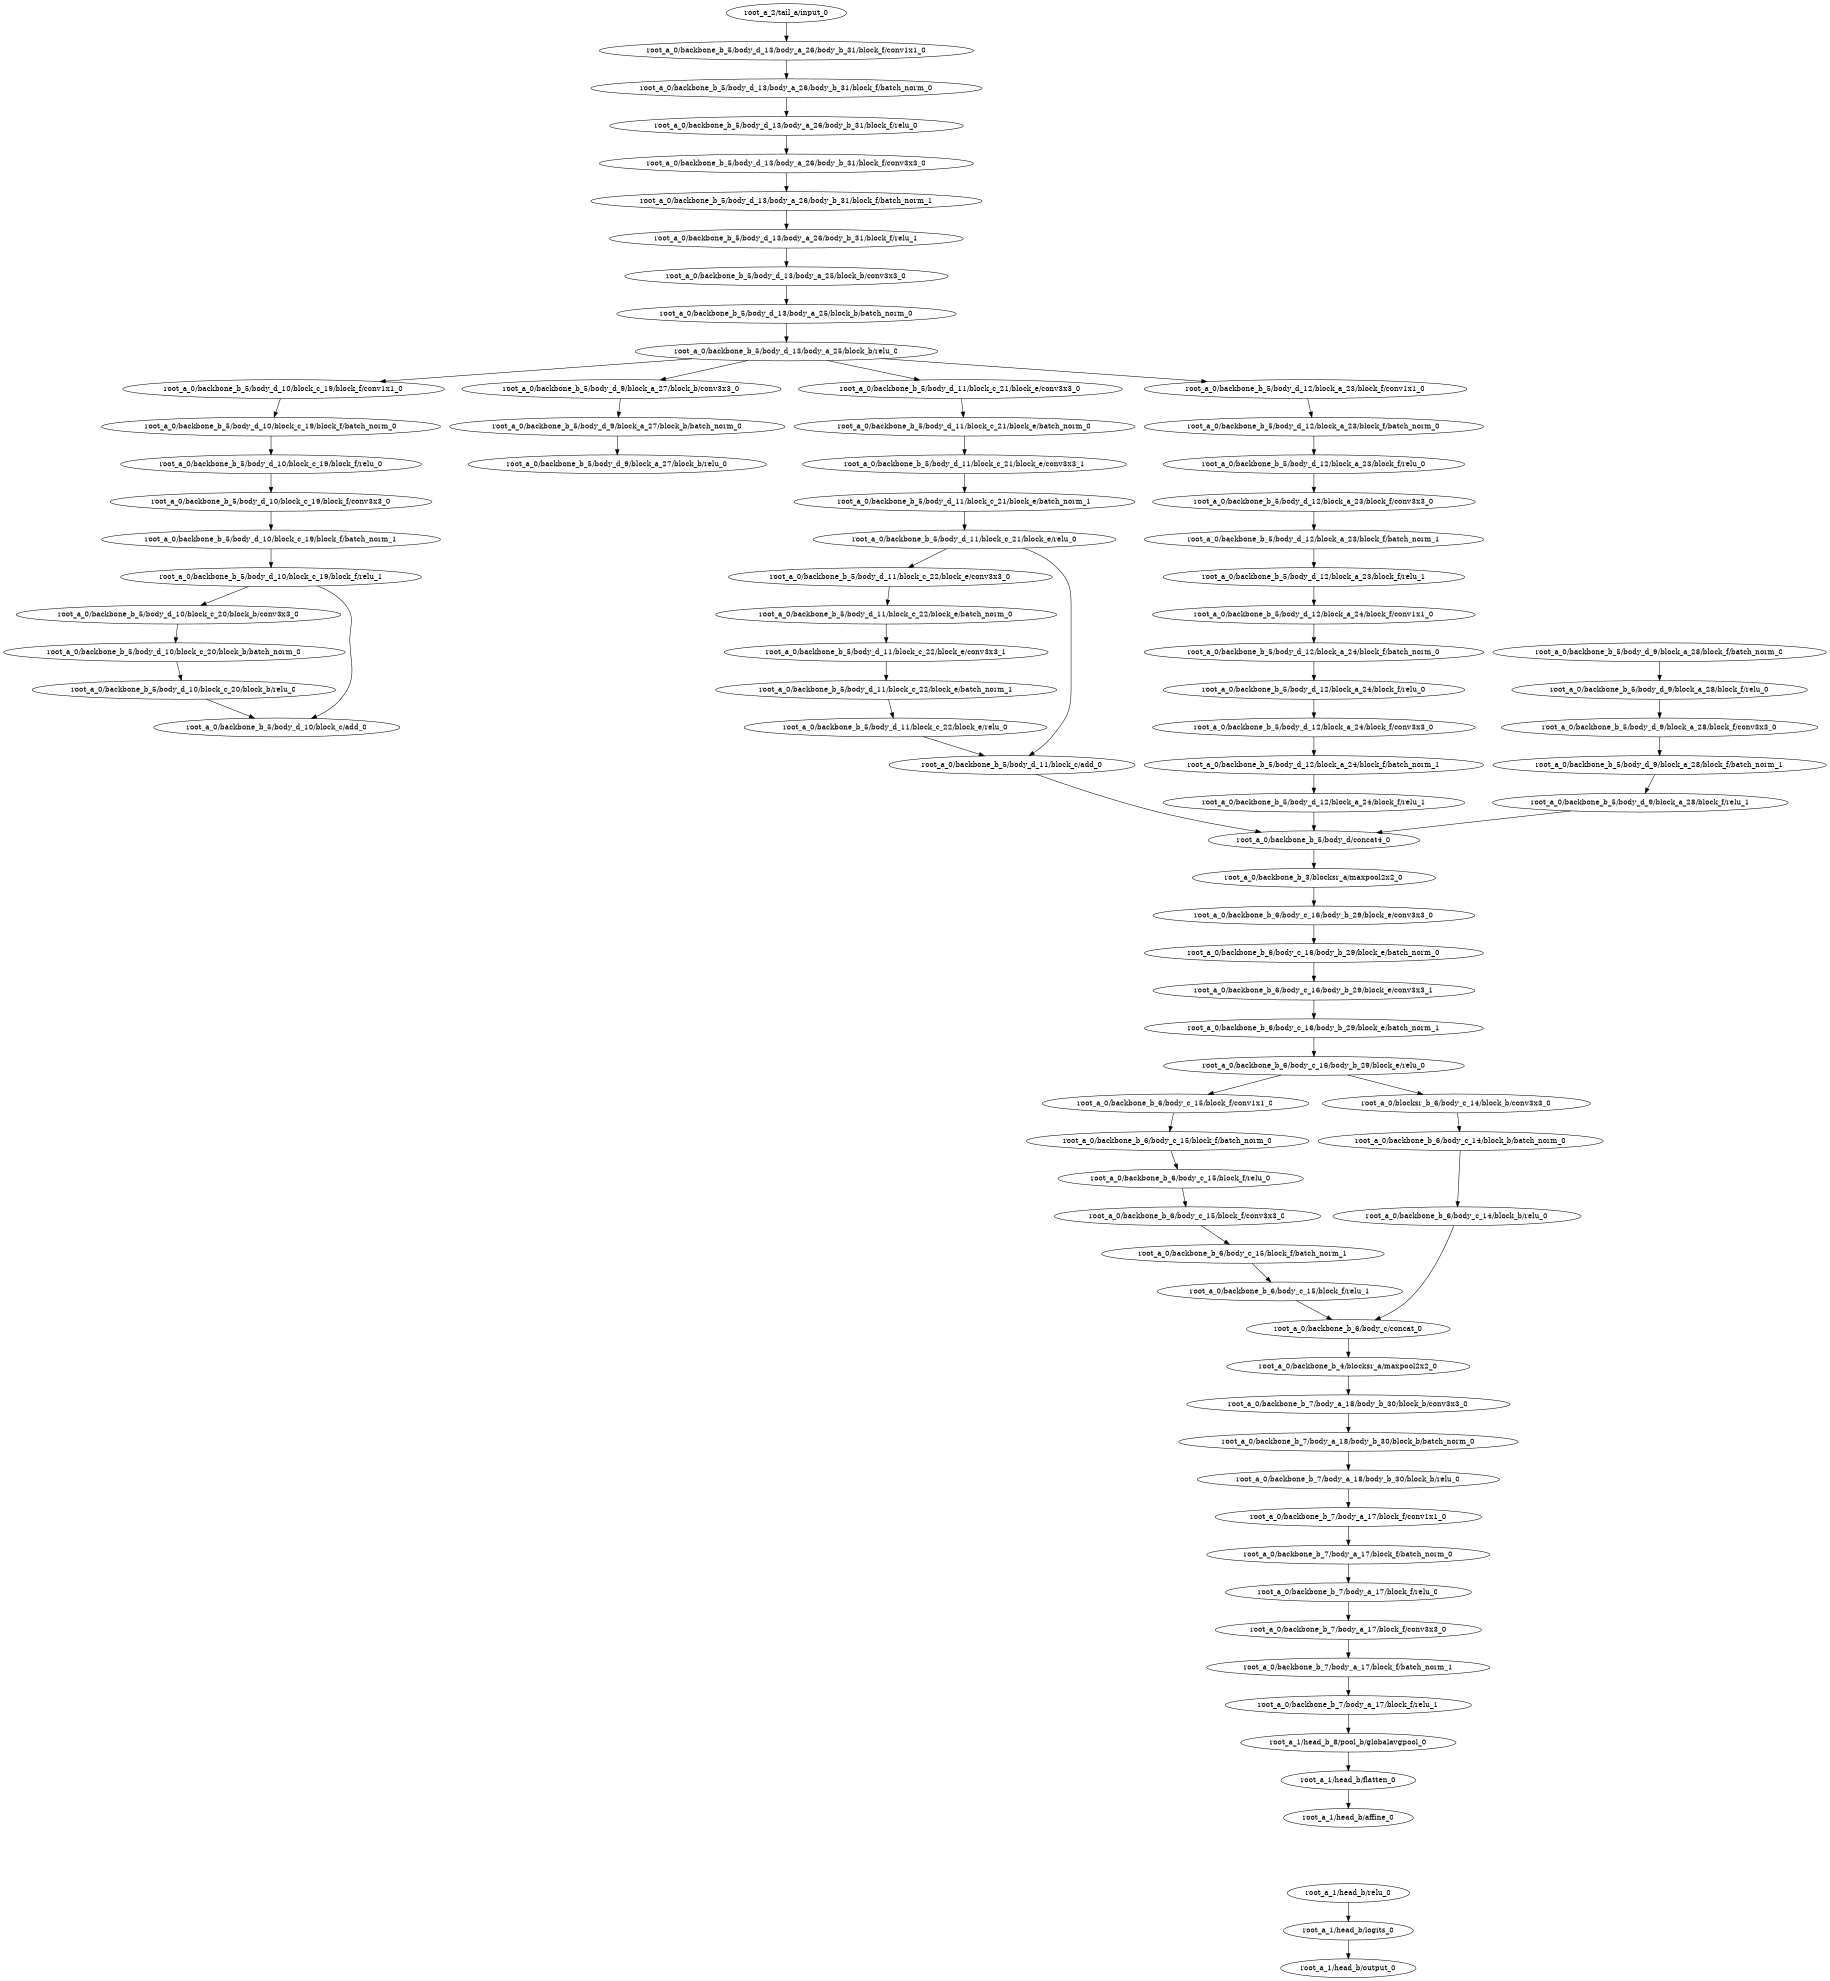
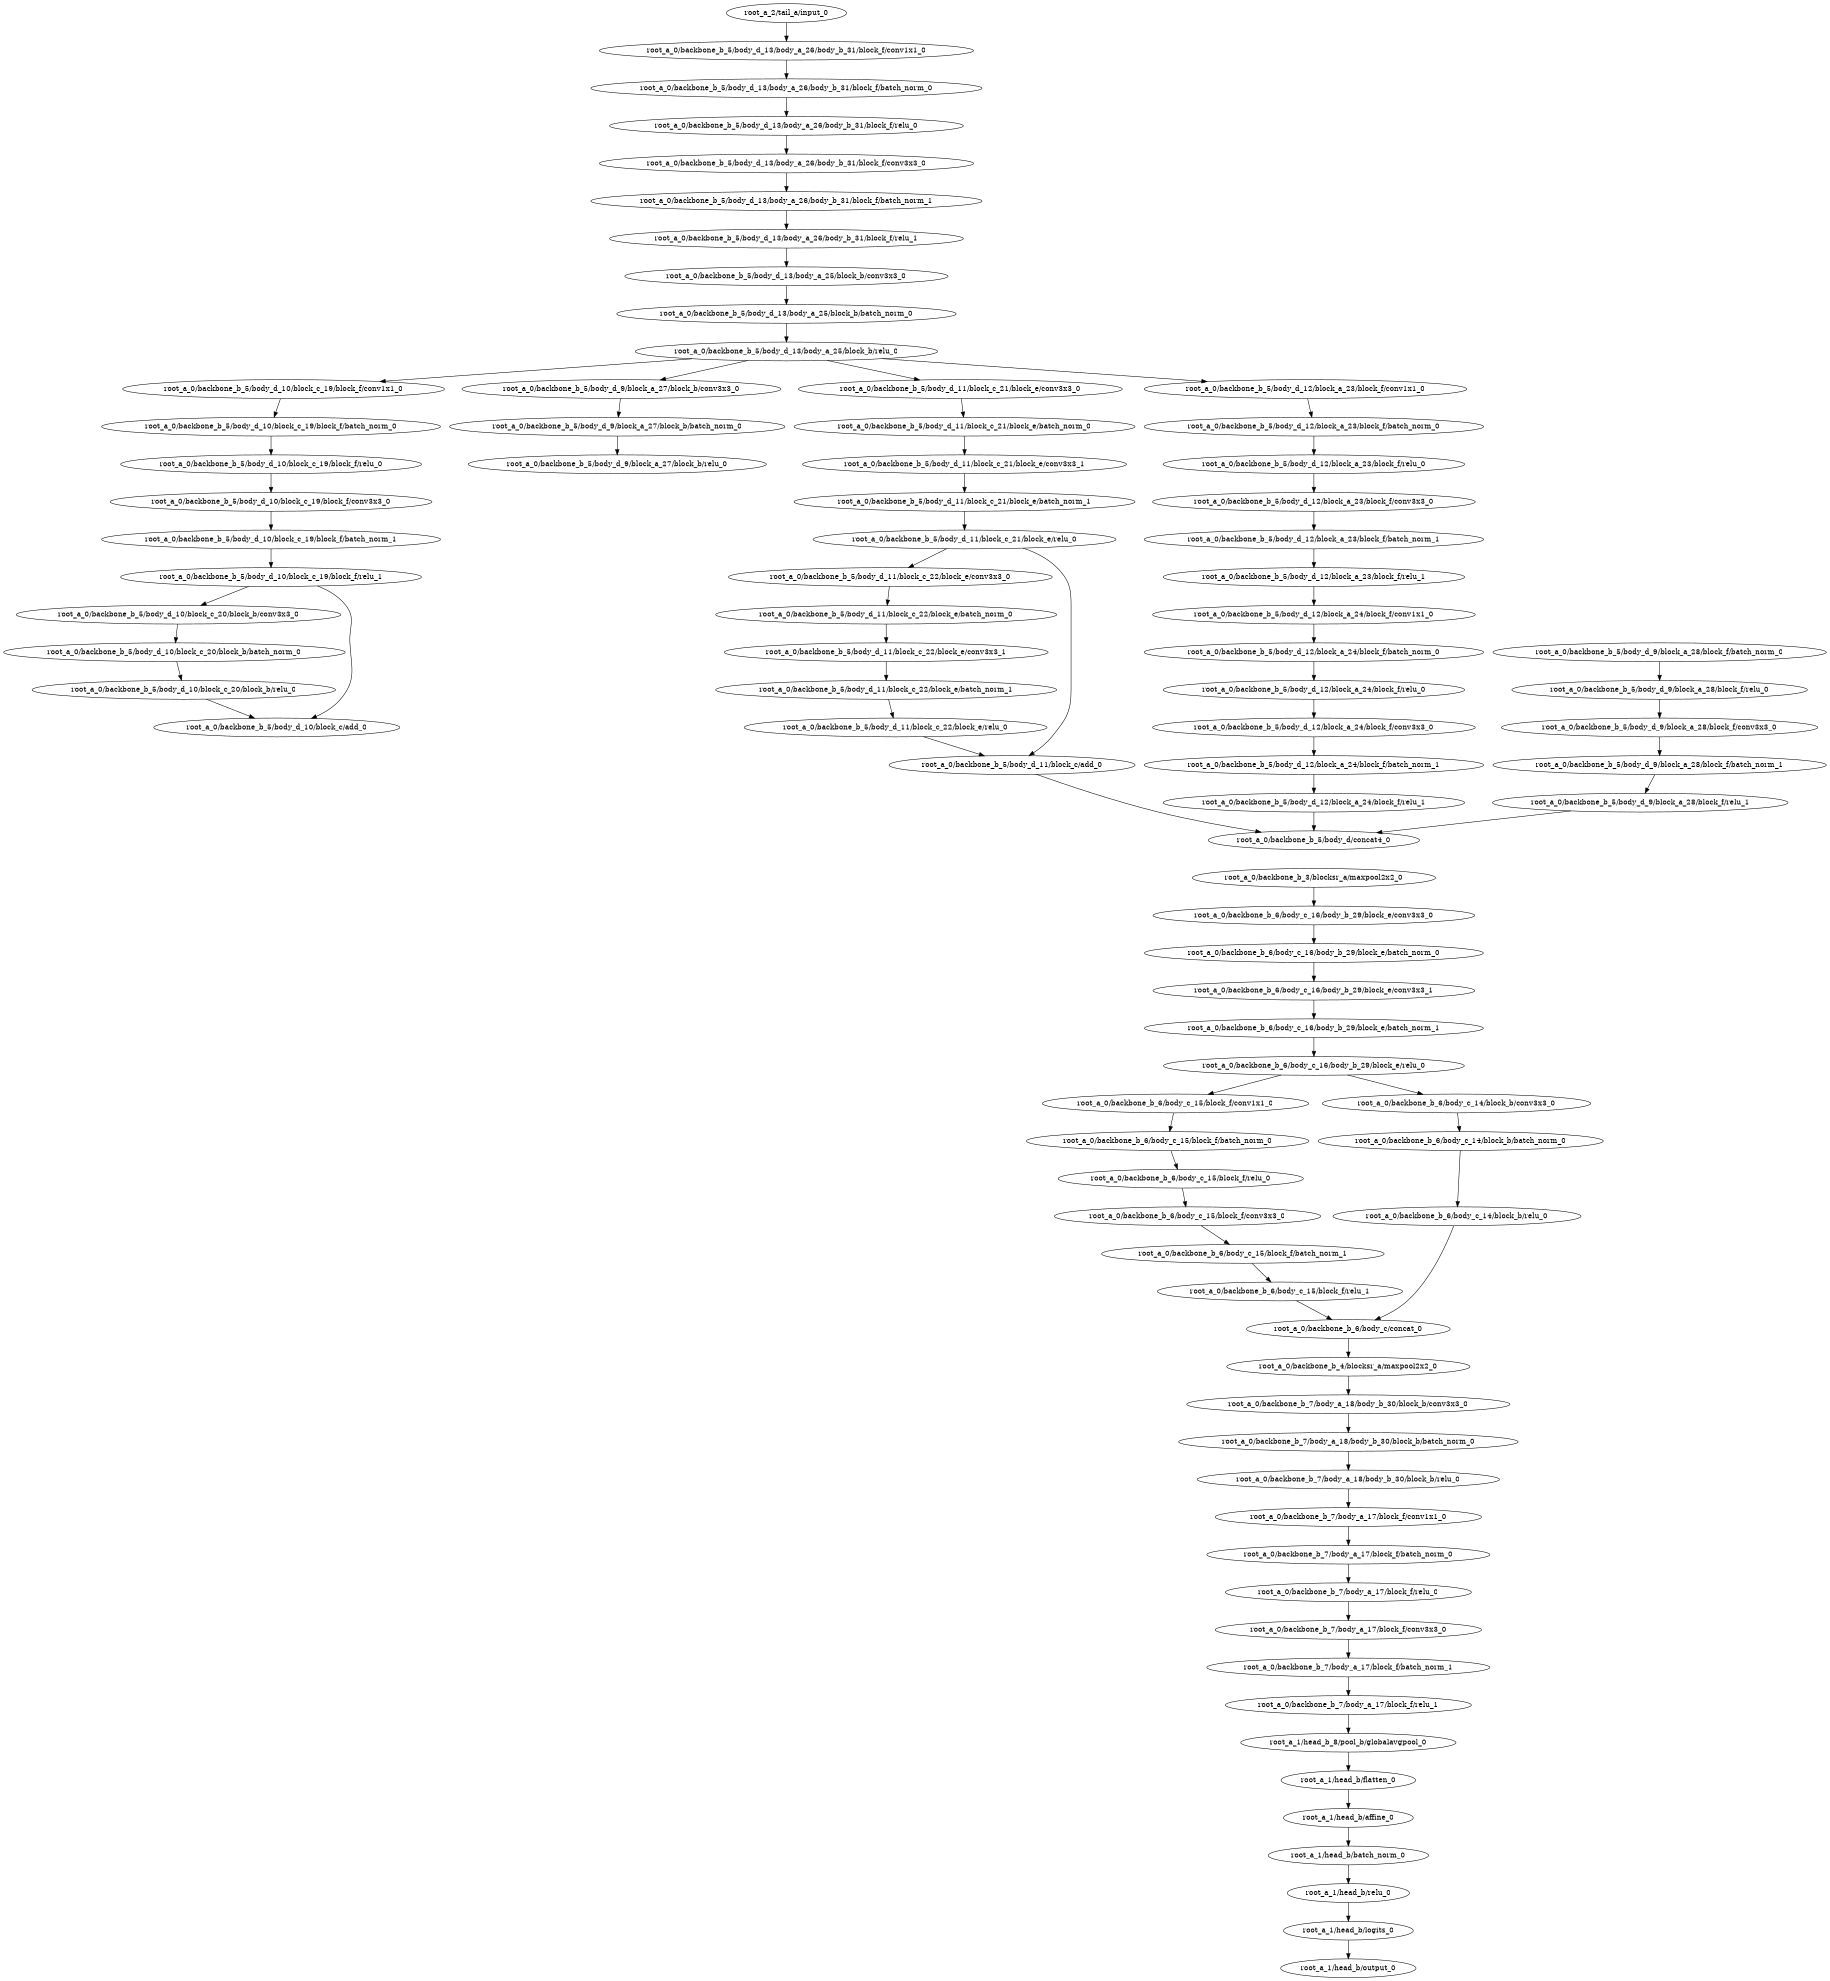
(1314, 856) -> none
(1456, 1103) -> (1456, 1103)
none -> (1348, 1855)
